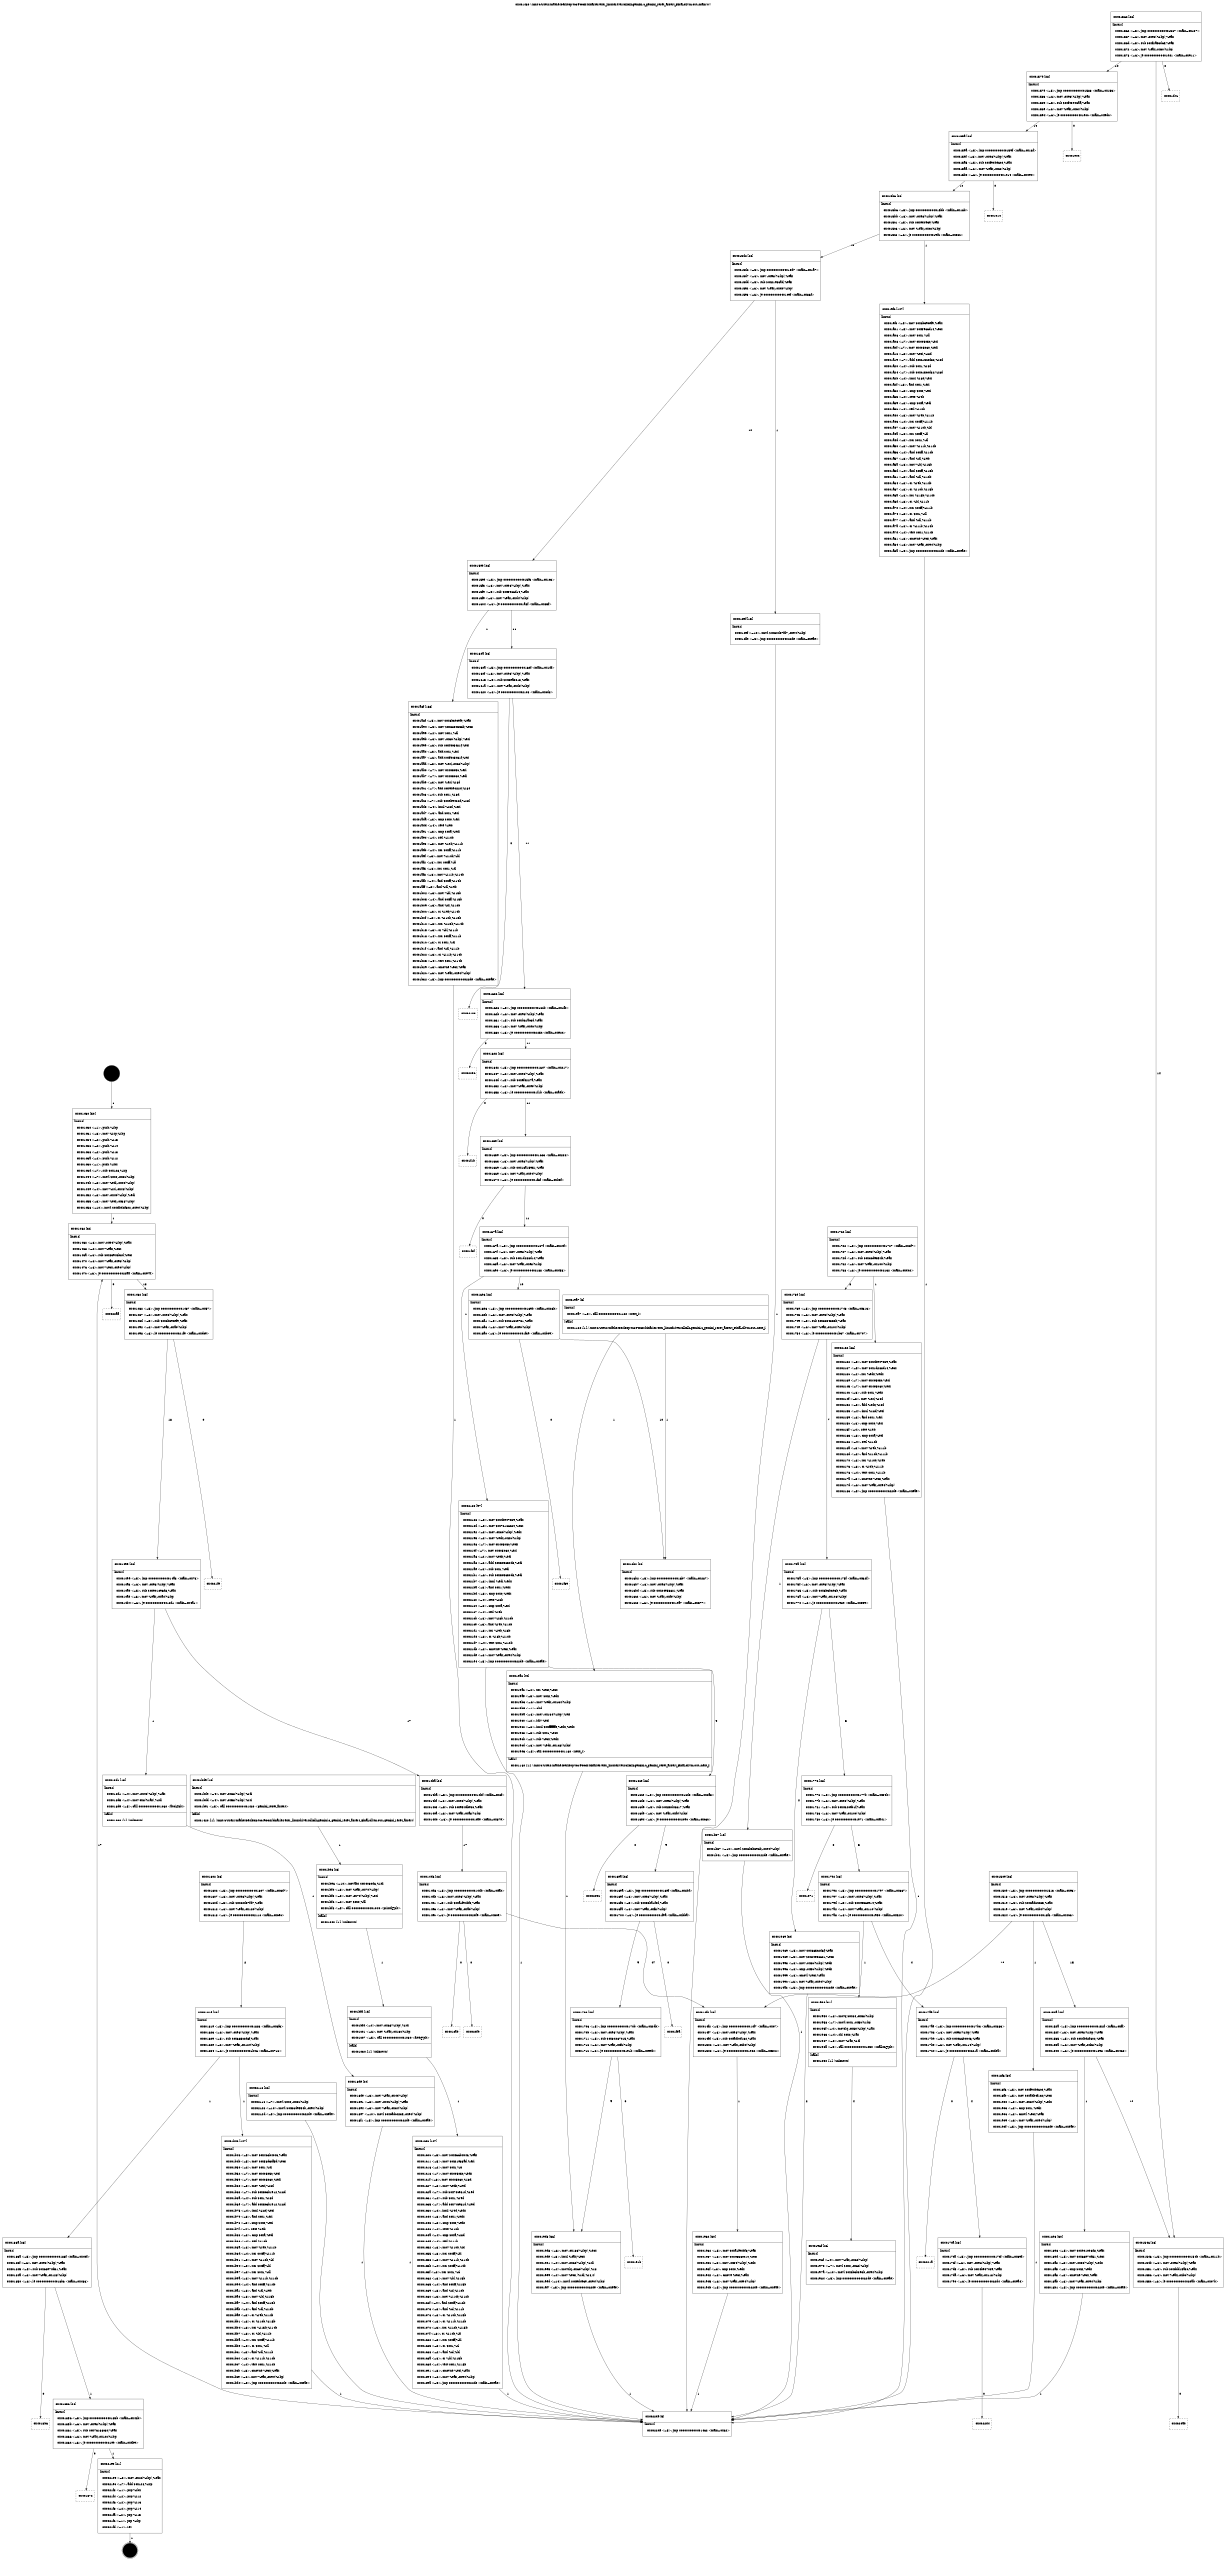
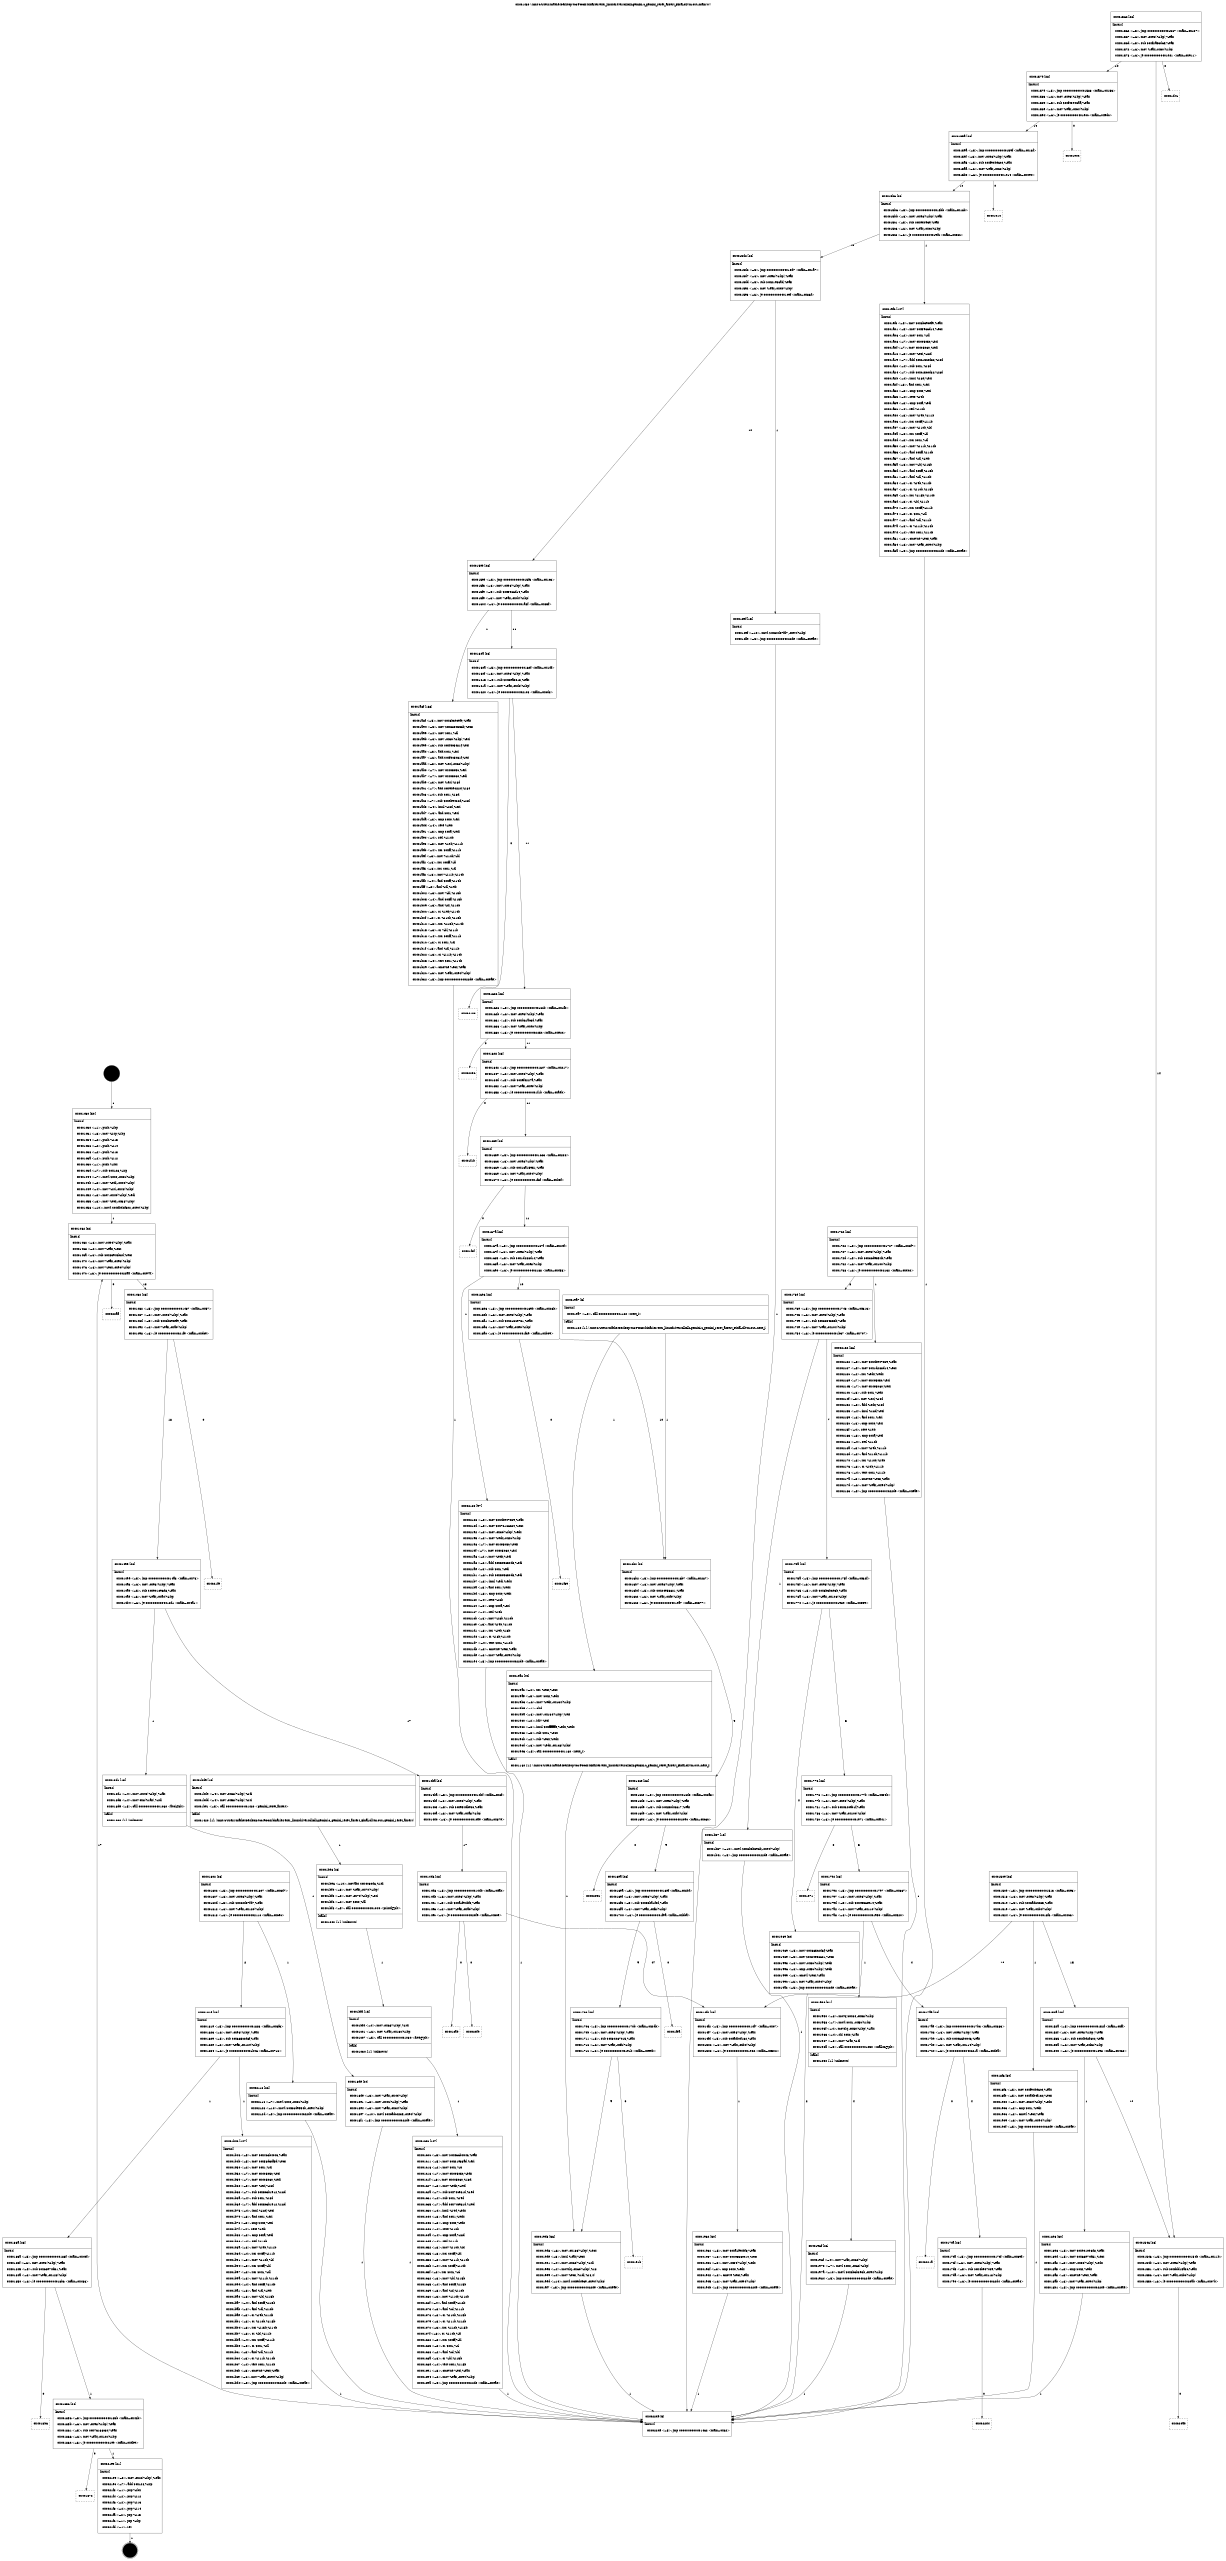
(682, 1668) -> (725, 1689)
none -> (287, 1998)
none -> (817, 2375)
